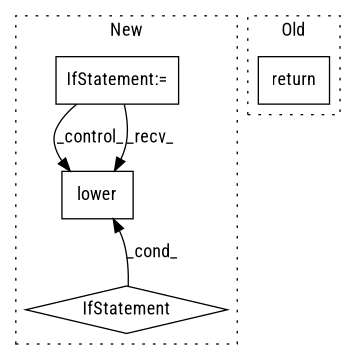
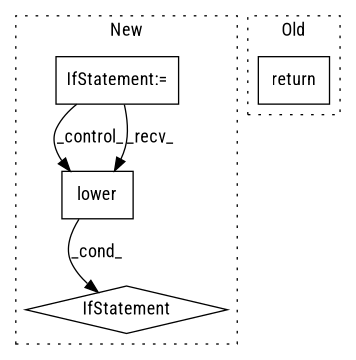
(127, 258) -> (69, 253)
